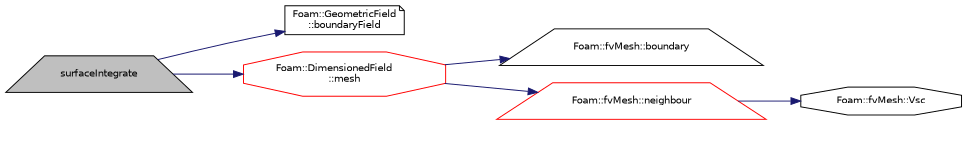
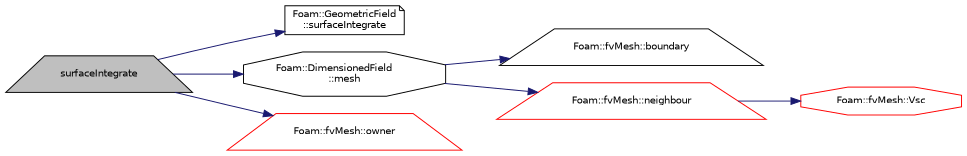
(345, 20) -> (345, 20)
(345, 74) -> (345, 74)
(881, 101) -> (881, 101)
none -> (345, 132)
